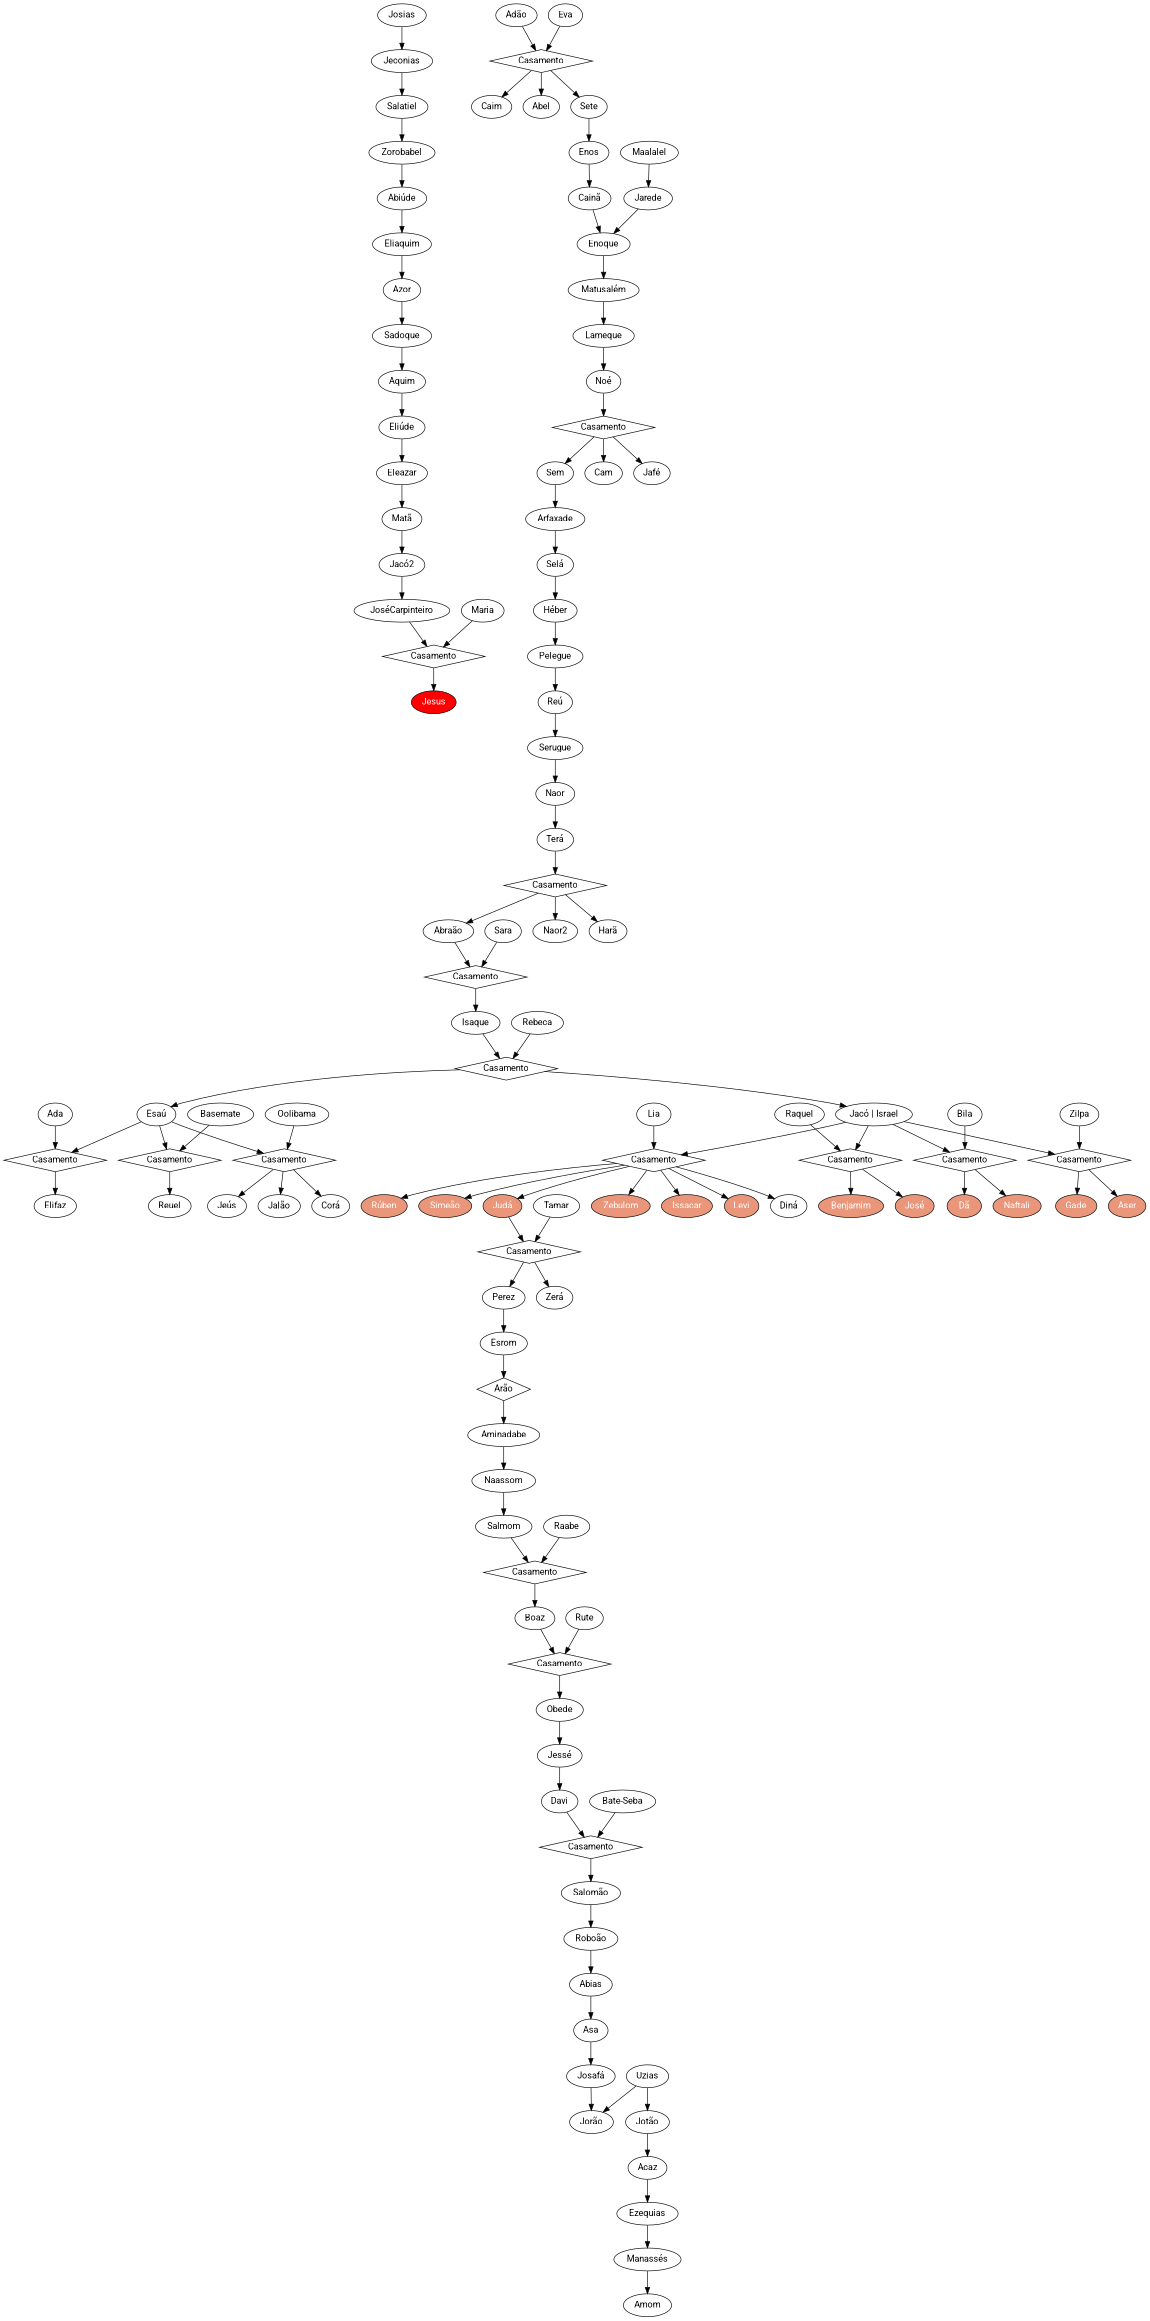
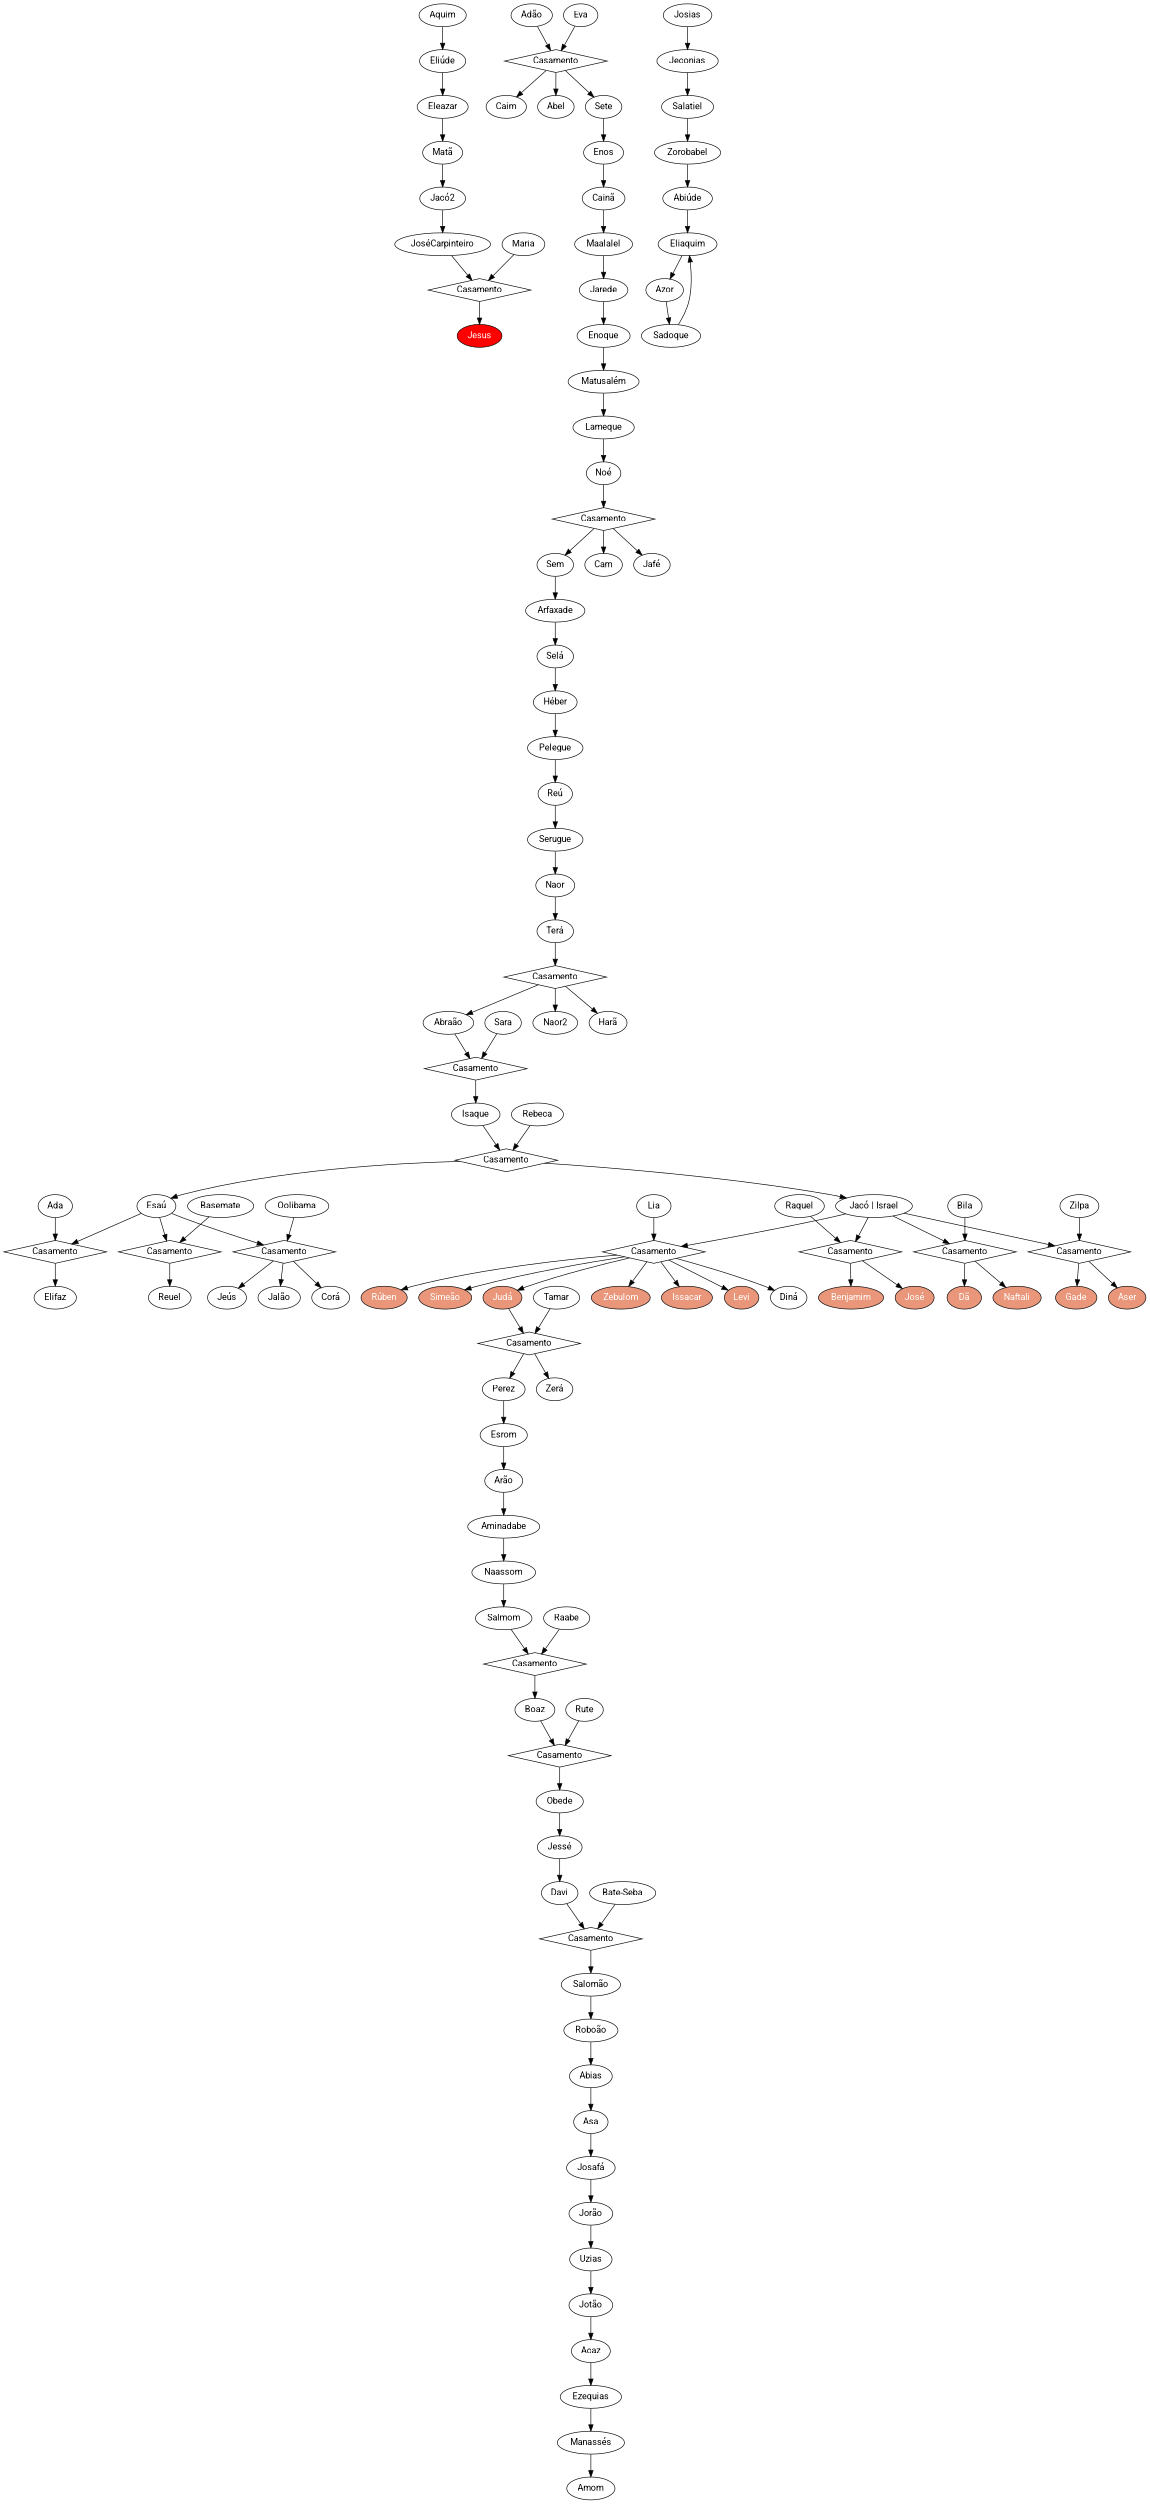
(596, 218) -> (604, 218)
(402, 356) -> (690, 295)
(504, 1389) -> (504, 1481)
(622, 2097) -> (591, 2233)
